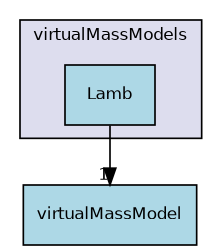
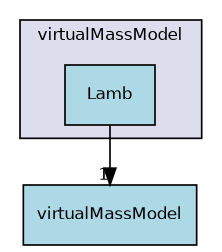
(111, 36) -> (111, 36)
